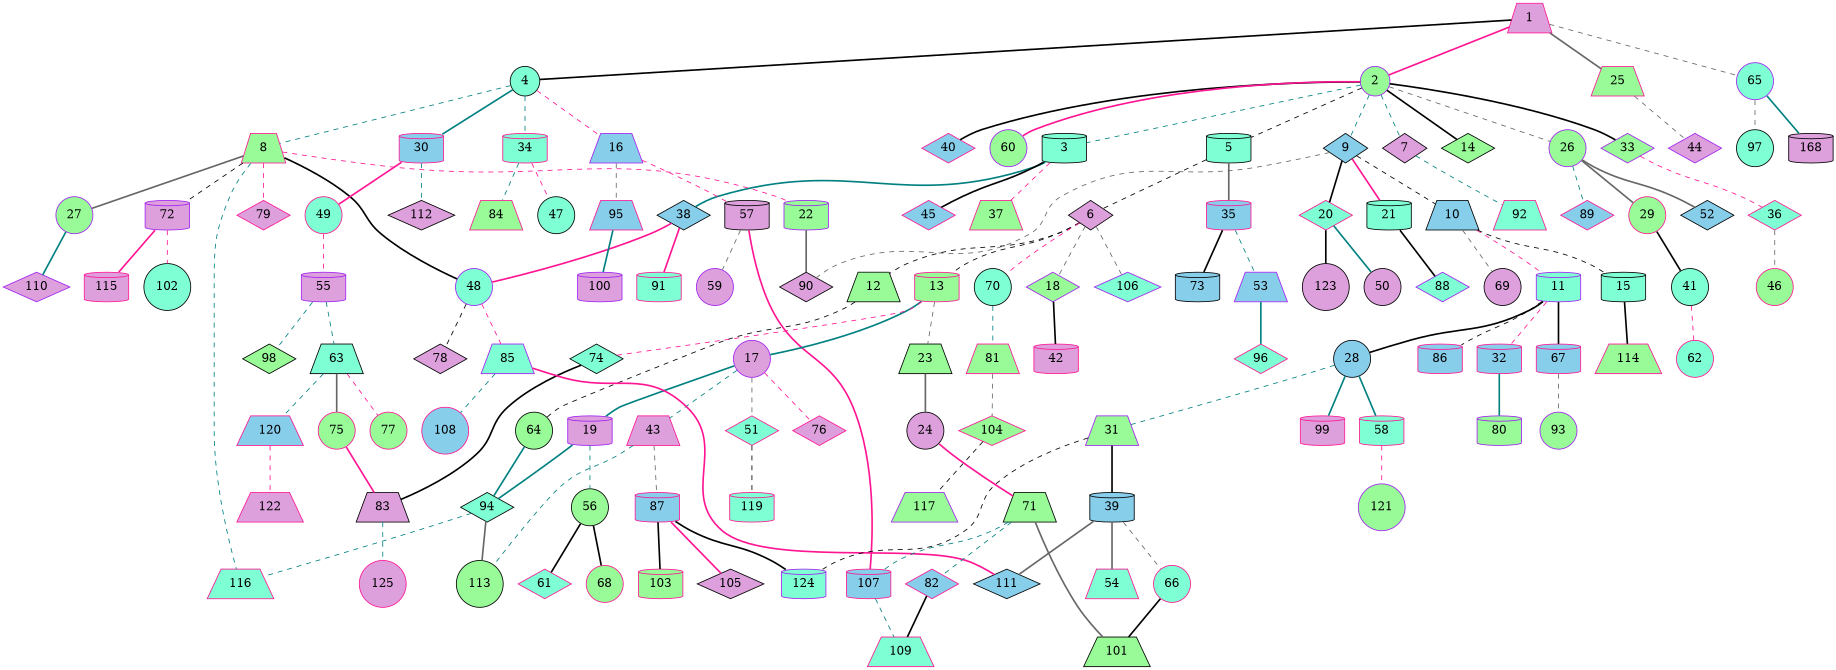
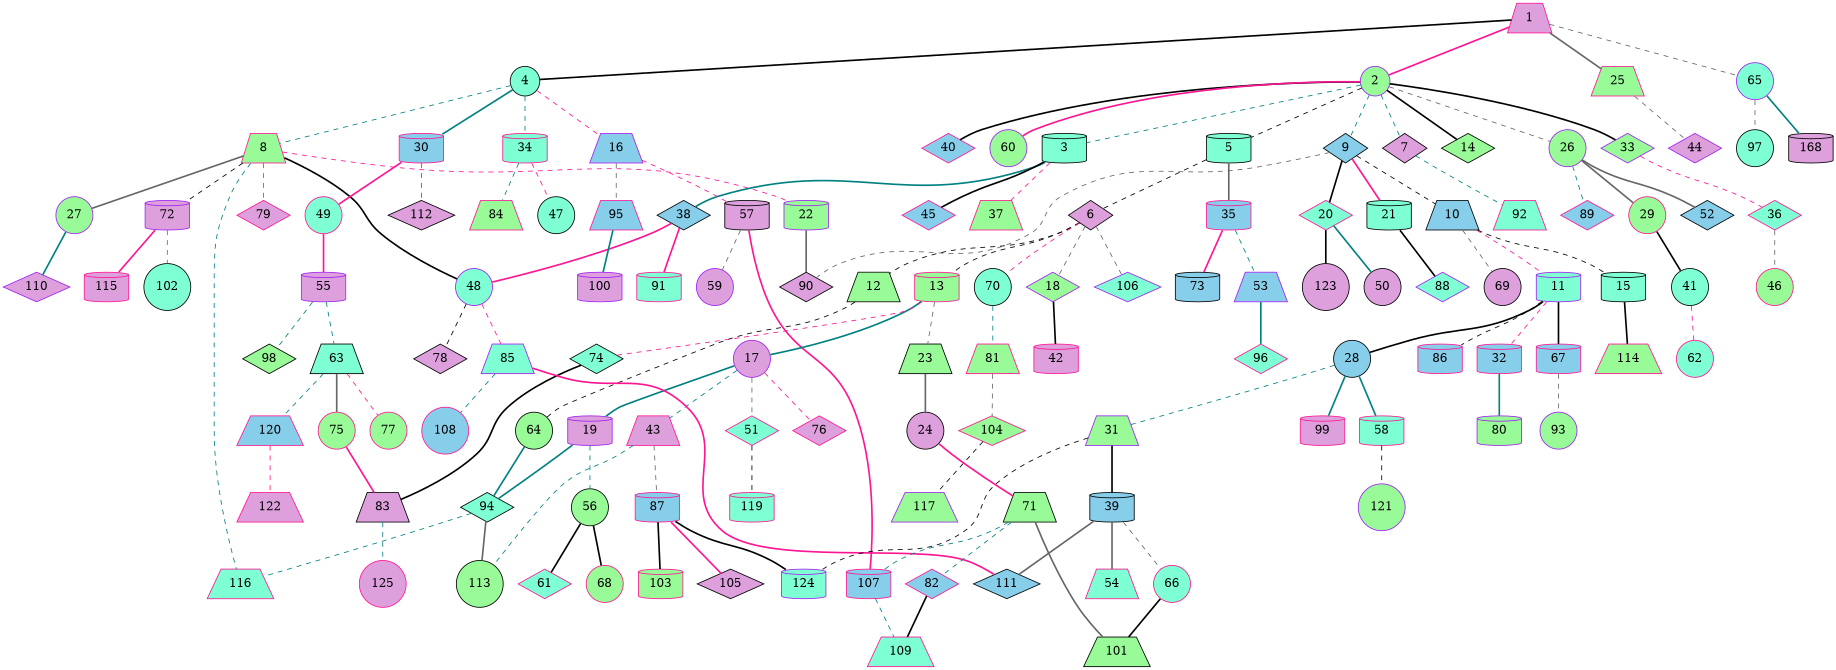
(1213, 251) -> (1213, 251)
(324, 253) -> (324, 253)
(1382, 465) -> (1382, 465)
